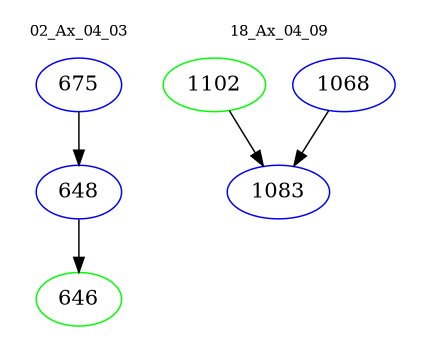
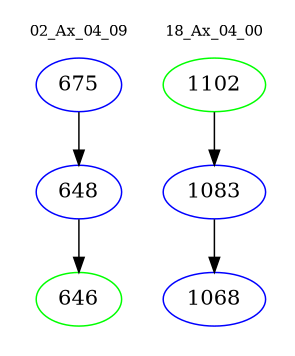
(79, 32) -> (79, 32)
(279, 32) -> (214, 32)
(315, 132) -> (214, 238)
